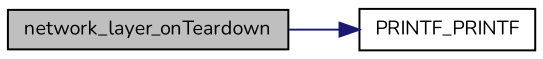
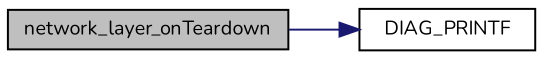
(447, 30) -> (447, 30)
